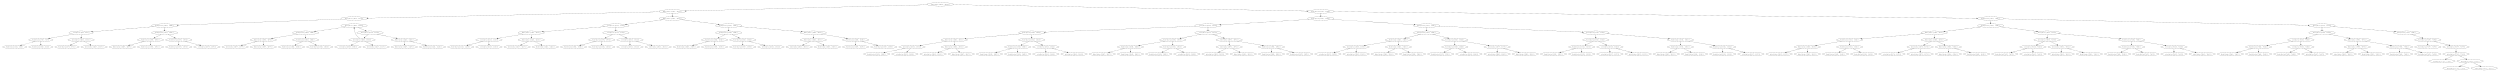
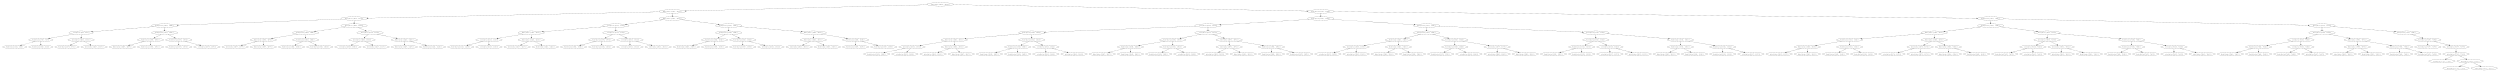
(356, 34) -> (354, 22)
